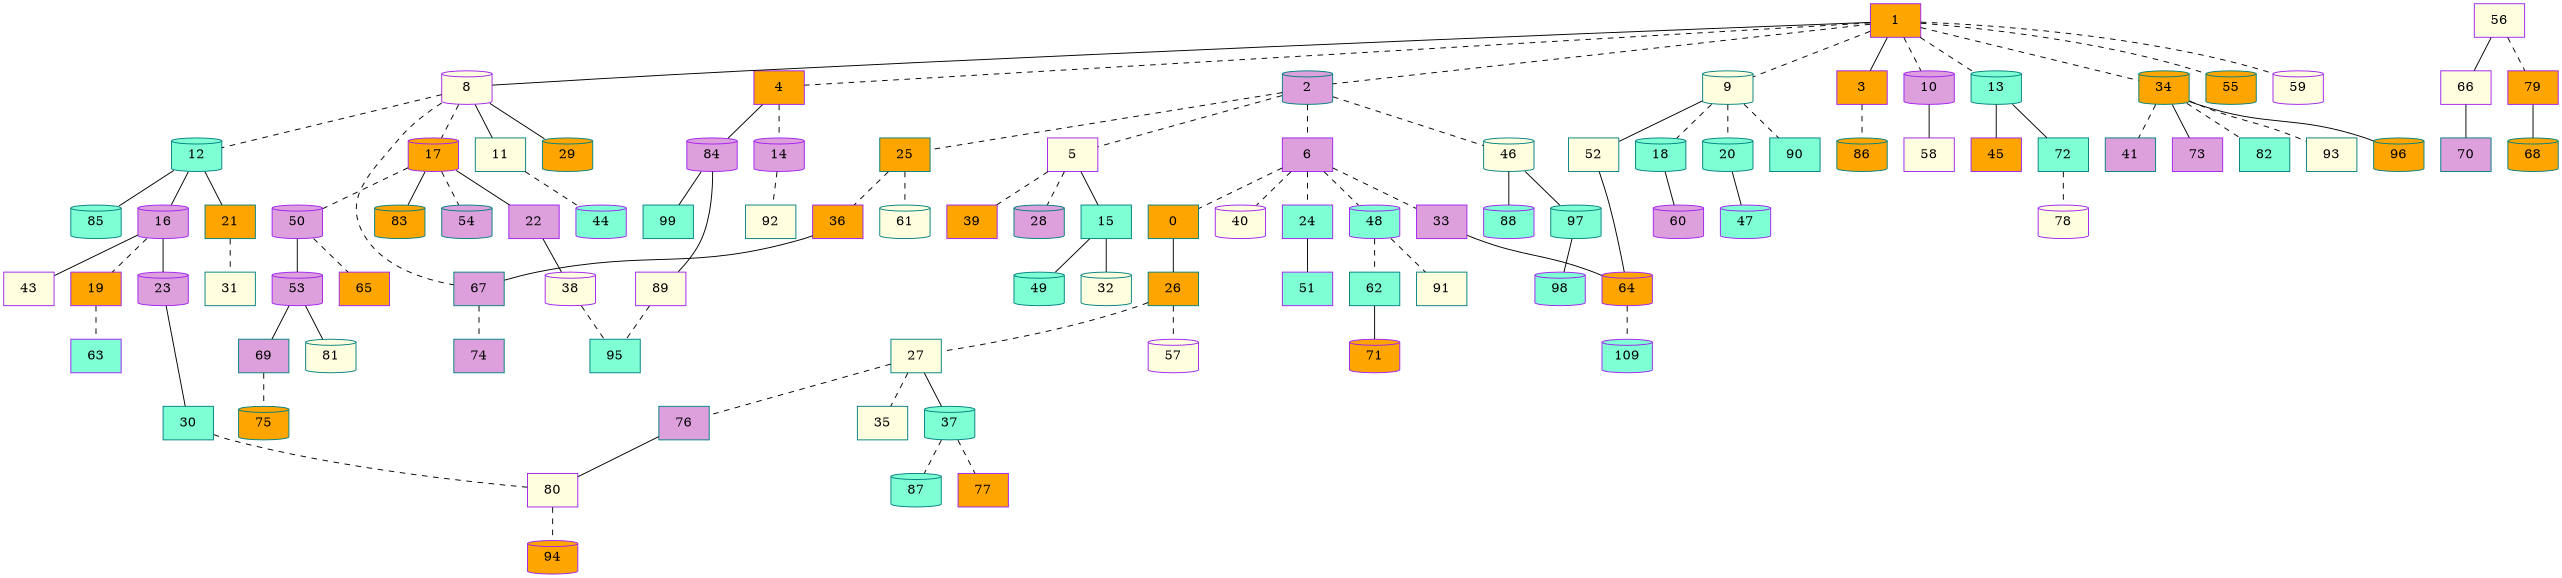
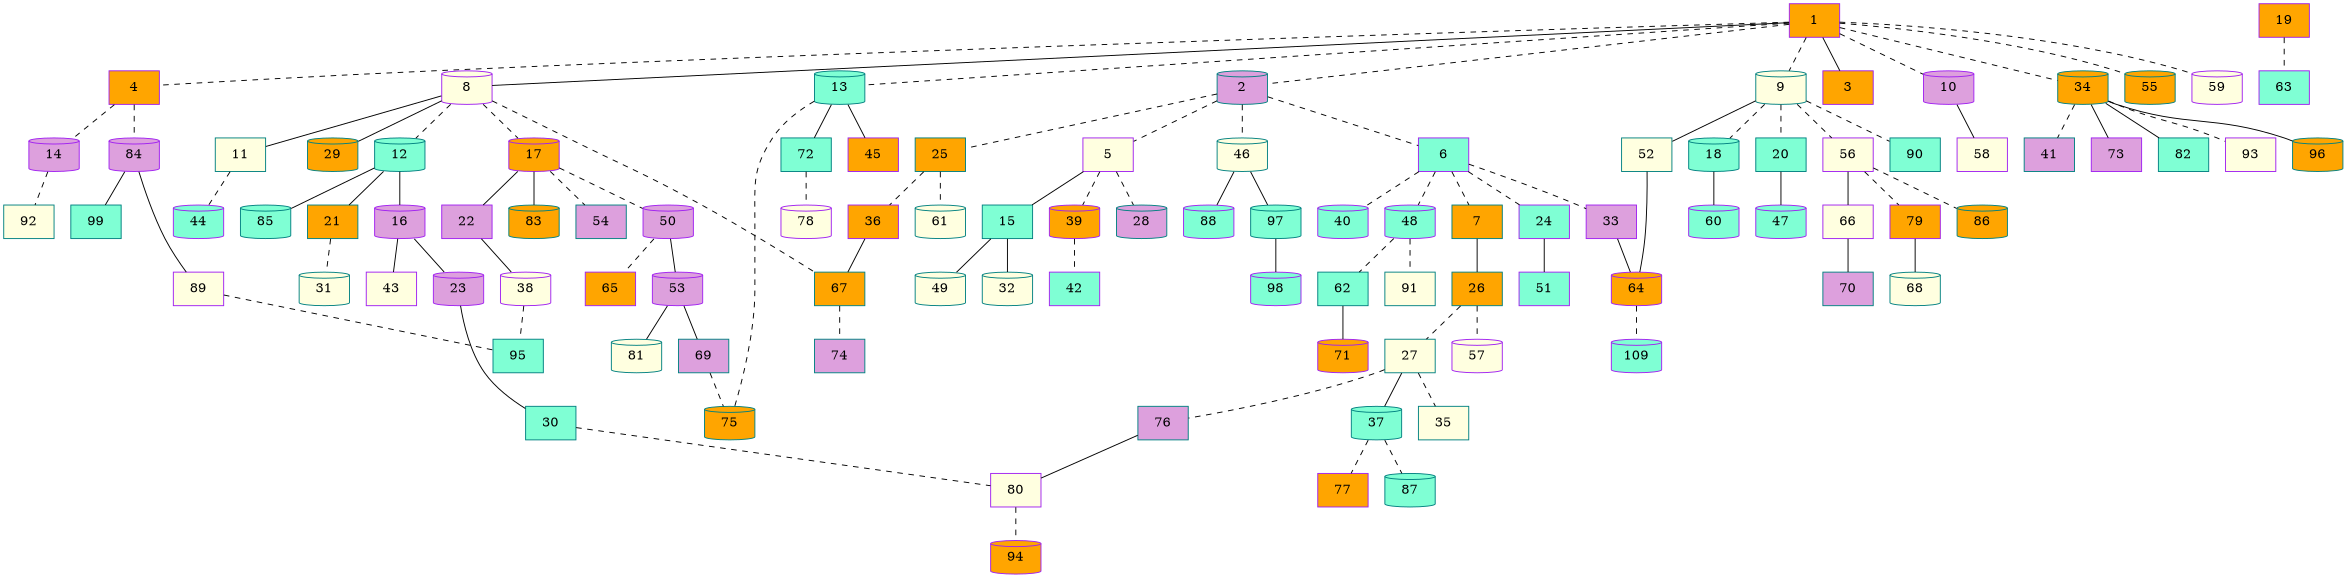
(745, 121) -> (134, 121)
none -> (1814, 121)
(1862, 121) -> (1915, 188)
(2213, 121) -> (2132, 121)
(1308, 155) -> (1444, 155)
(1728, 155) -> (1781, 155)
(2332, 155) -> (2251, 155)
(2533, 155) -> (1915, 289)
(467, 222) -> (601, 222)
(972, 222) -> (1075, 222)
(1173, 222) -> (1477, 222)
(1240, 222) -> (1343, 222)
(1678, 222) -> (1714, 222)
none -> (755, 243)
(130, 255) -> none
(230, 289) -> (324, 289)
(479, 289) -> (840, 289)
(1039, 289) -> (940, 289)
none -> (1075, 289)
